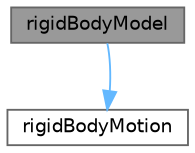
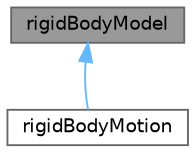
(110, 67) -> (85, 86)
